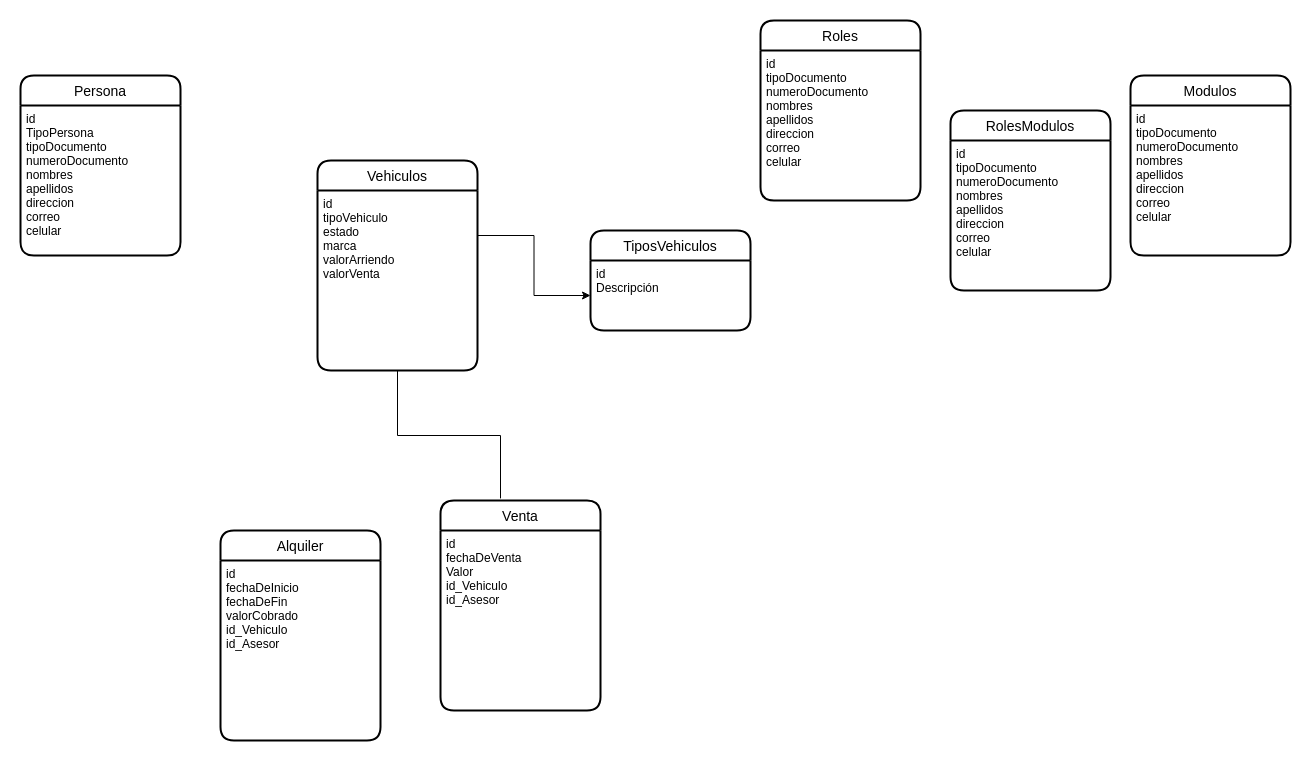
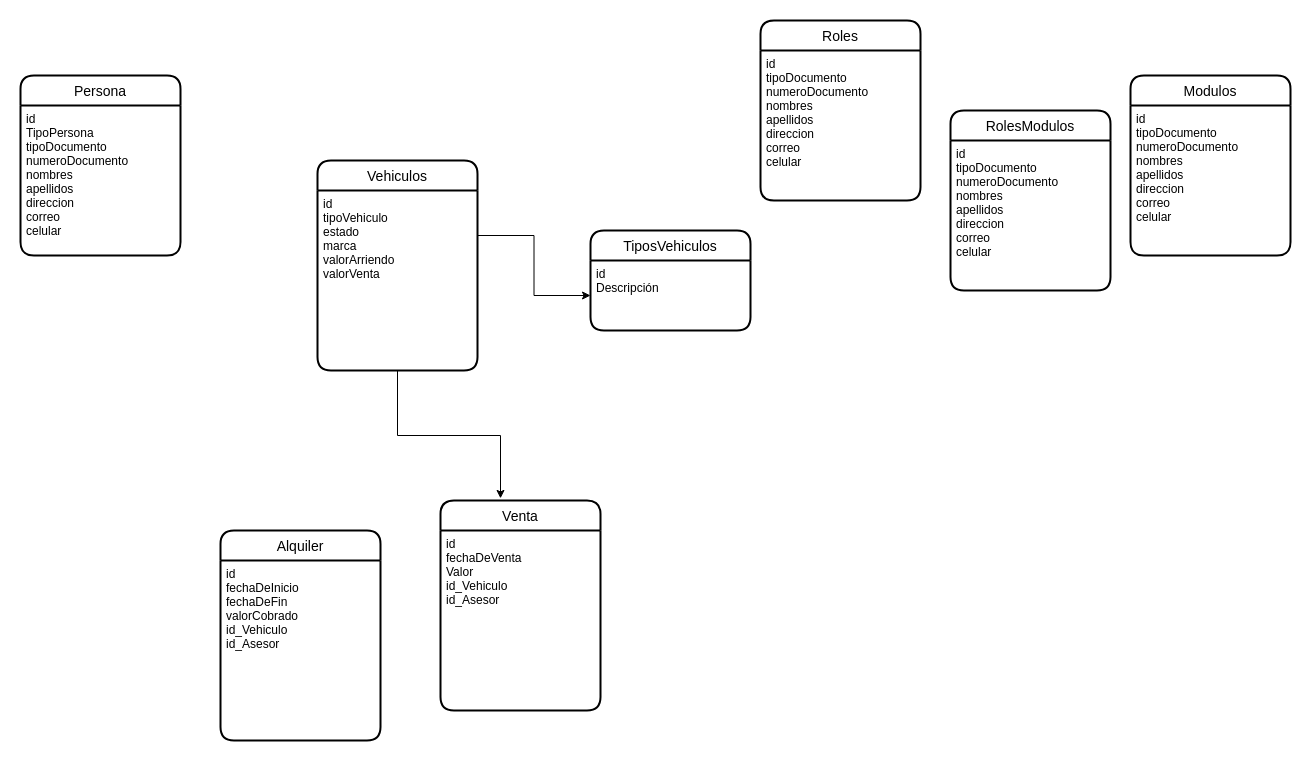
(501, 493) -> (501, 490)
